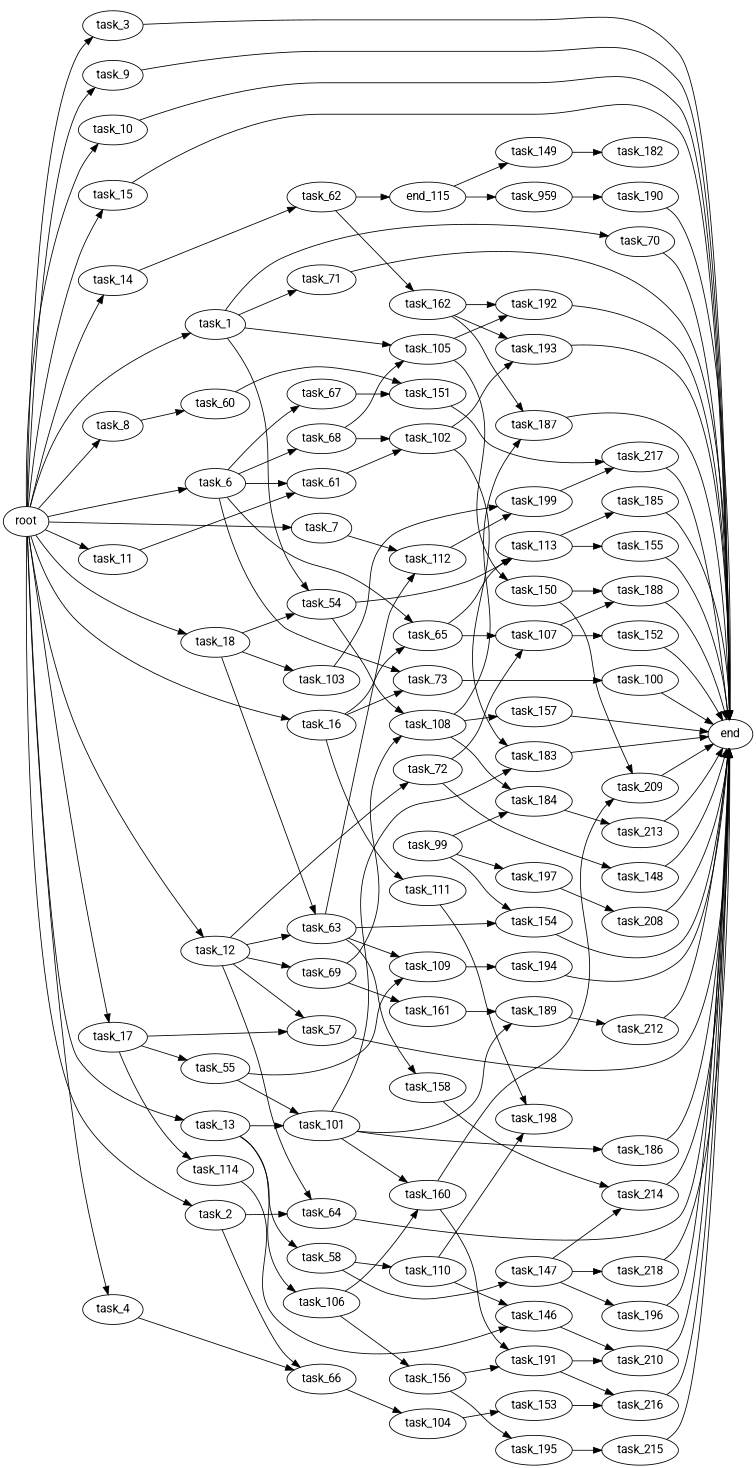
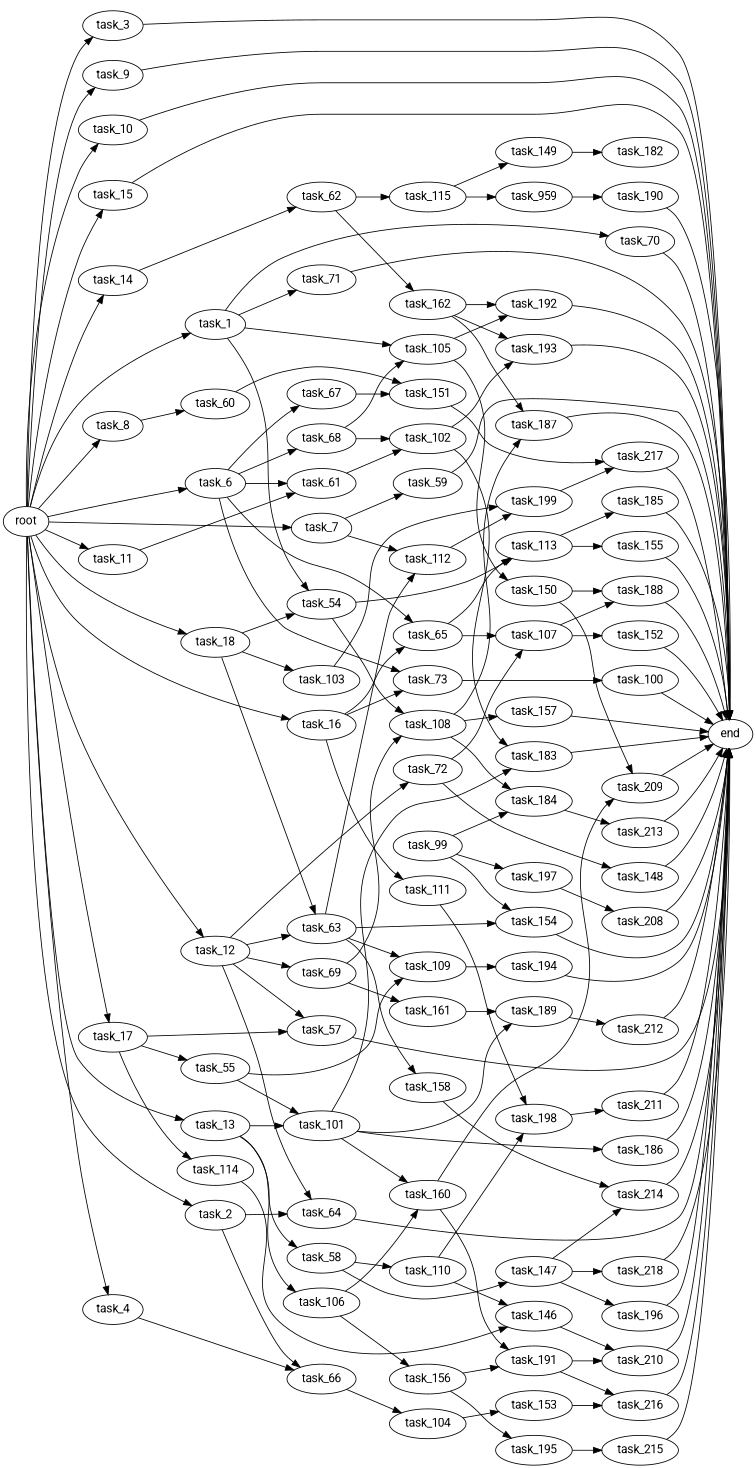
(428, 197) -> (428, 197)
none -> (428, 483)
none -> (640, 1106)
